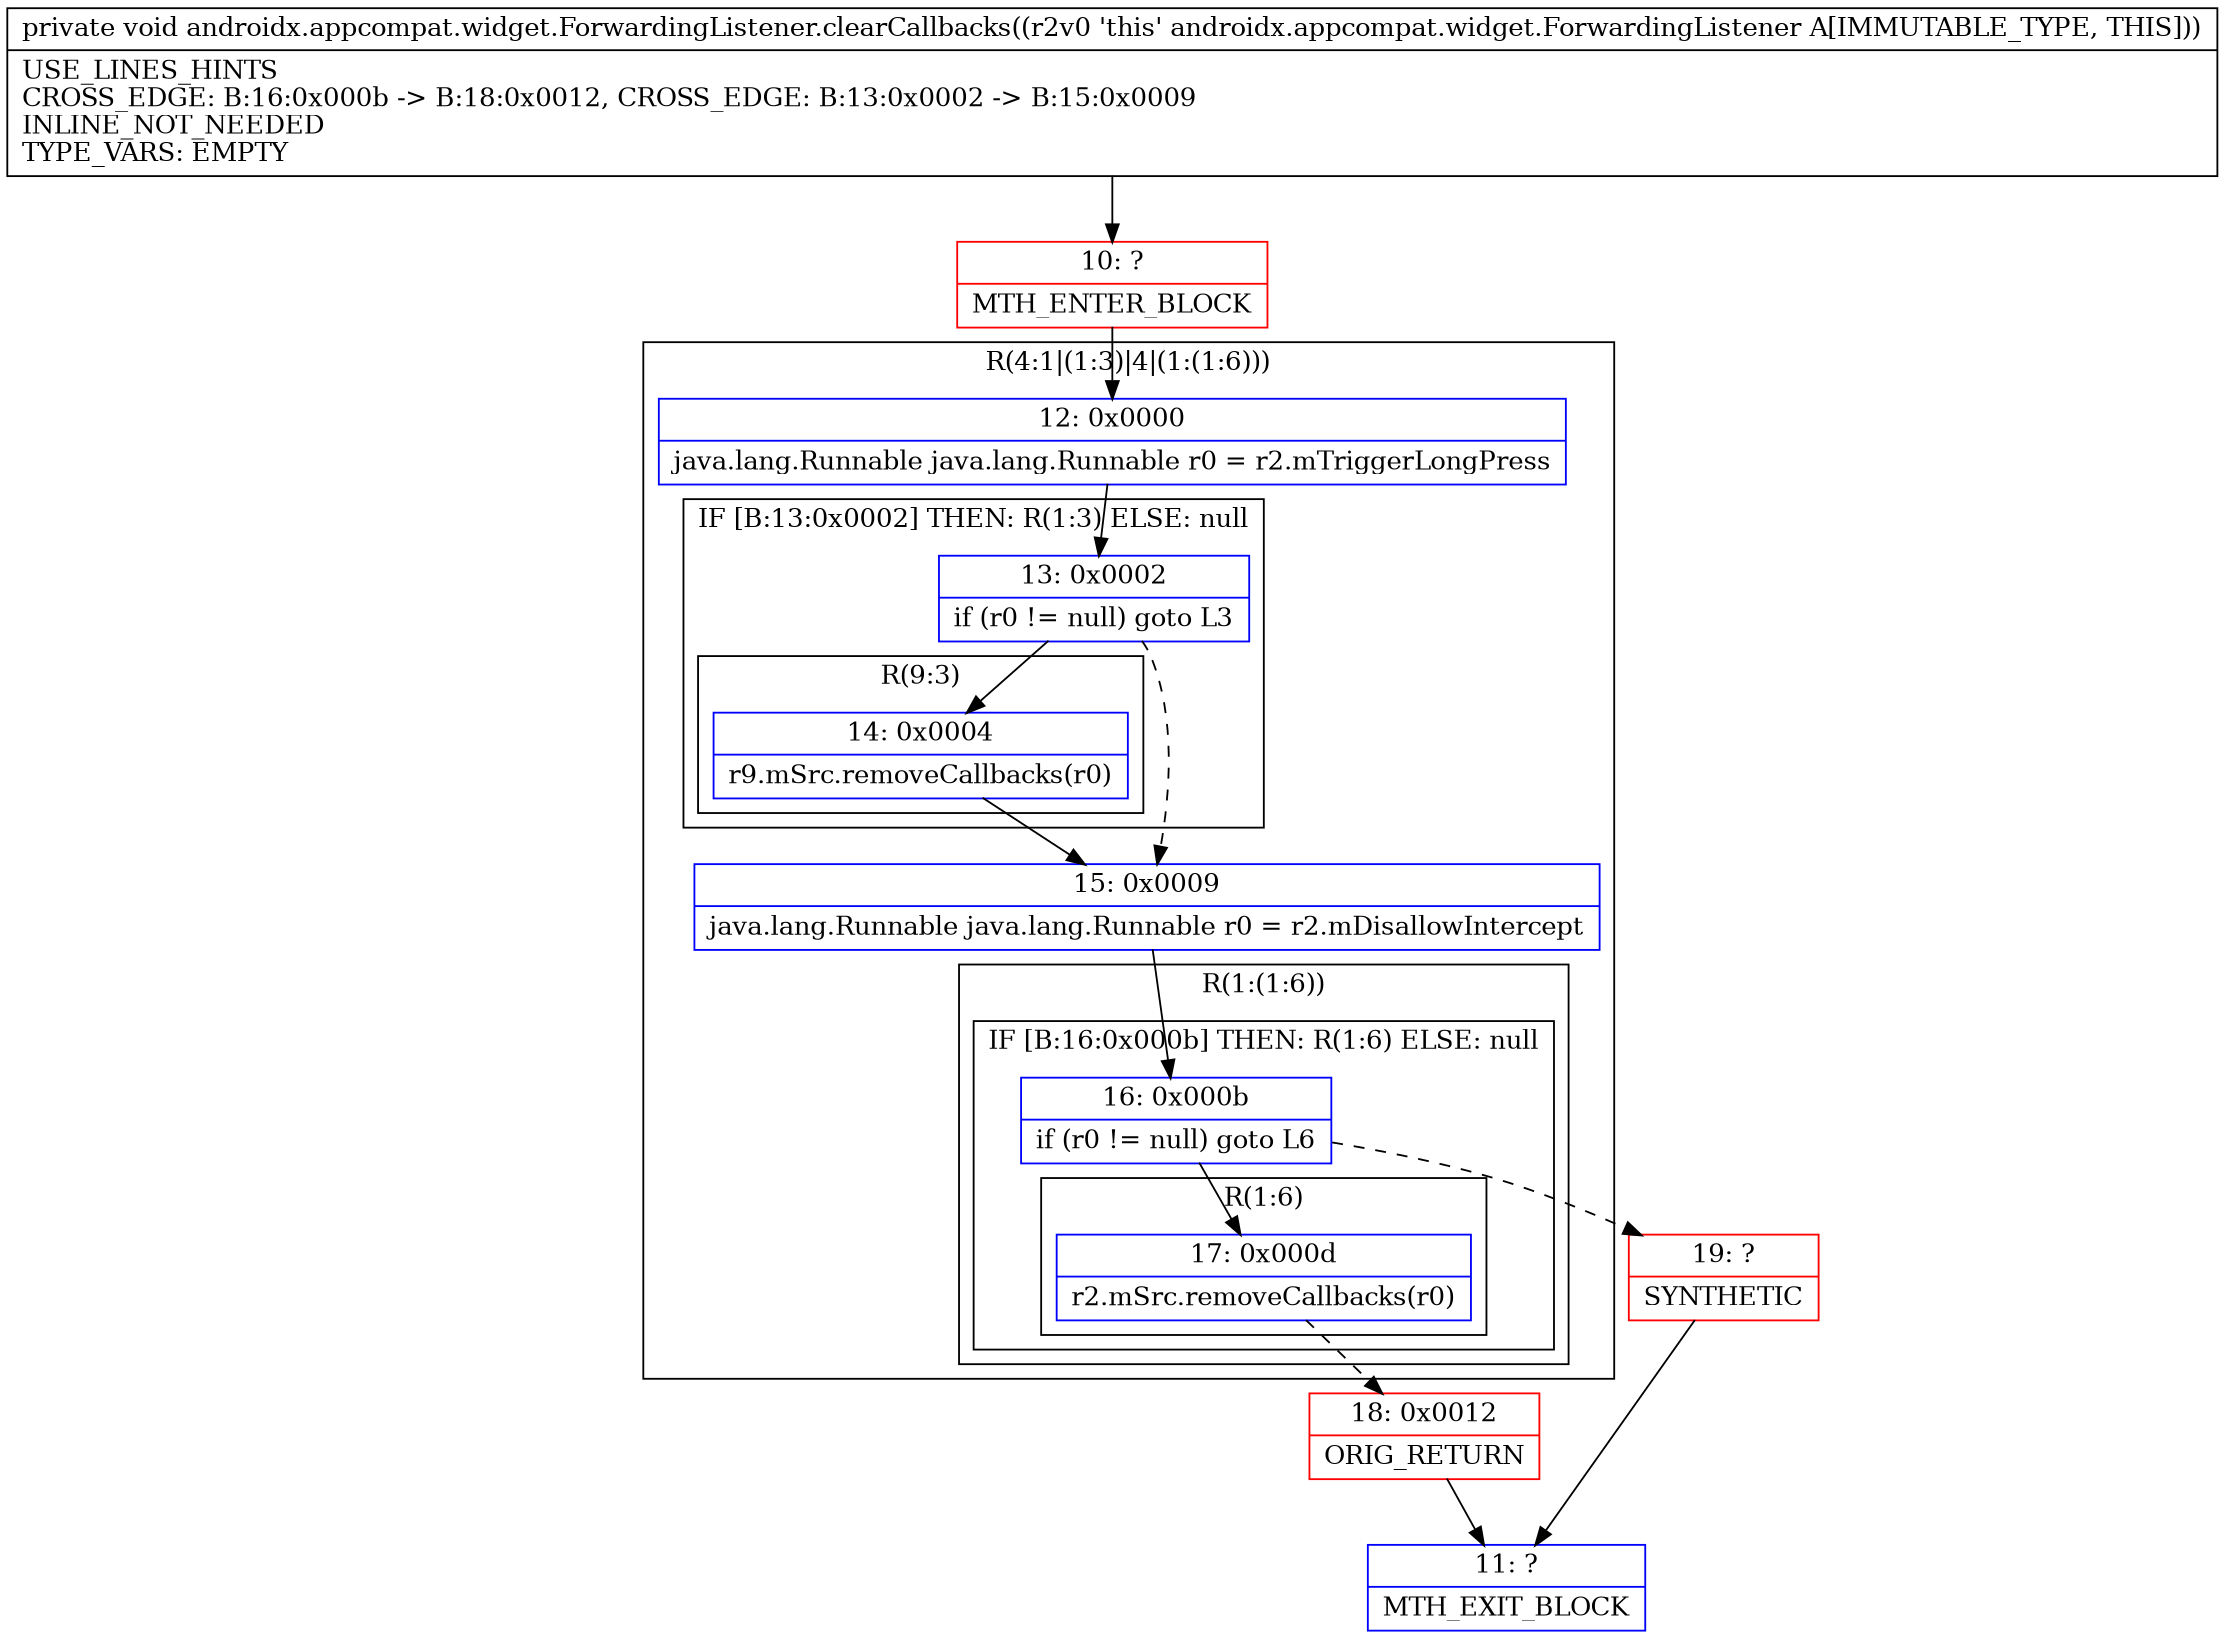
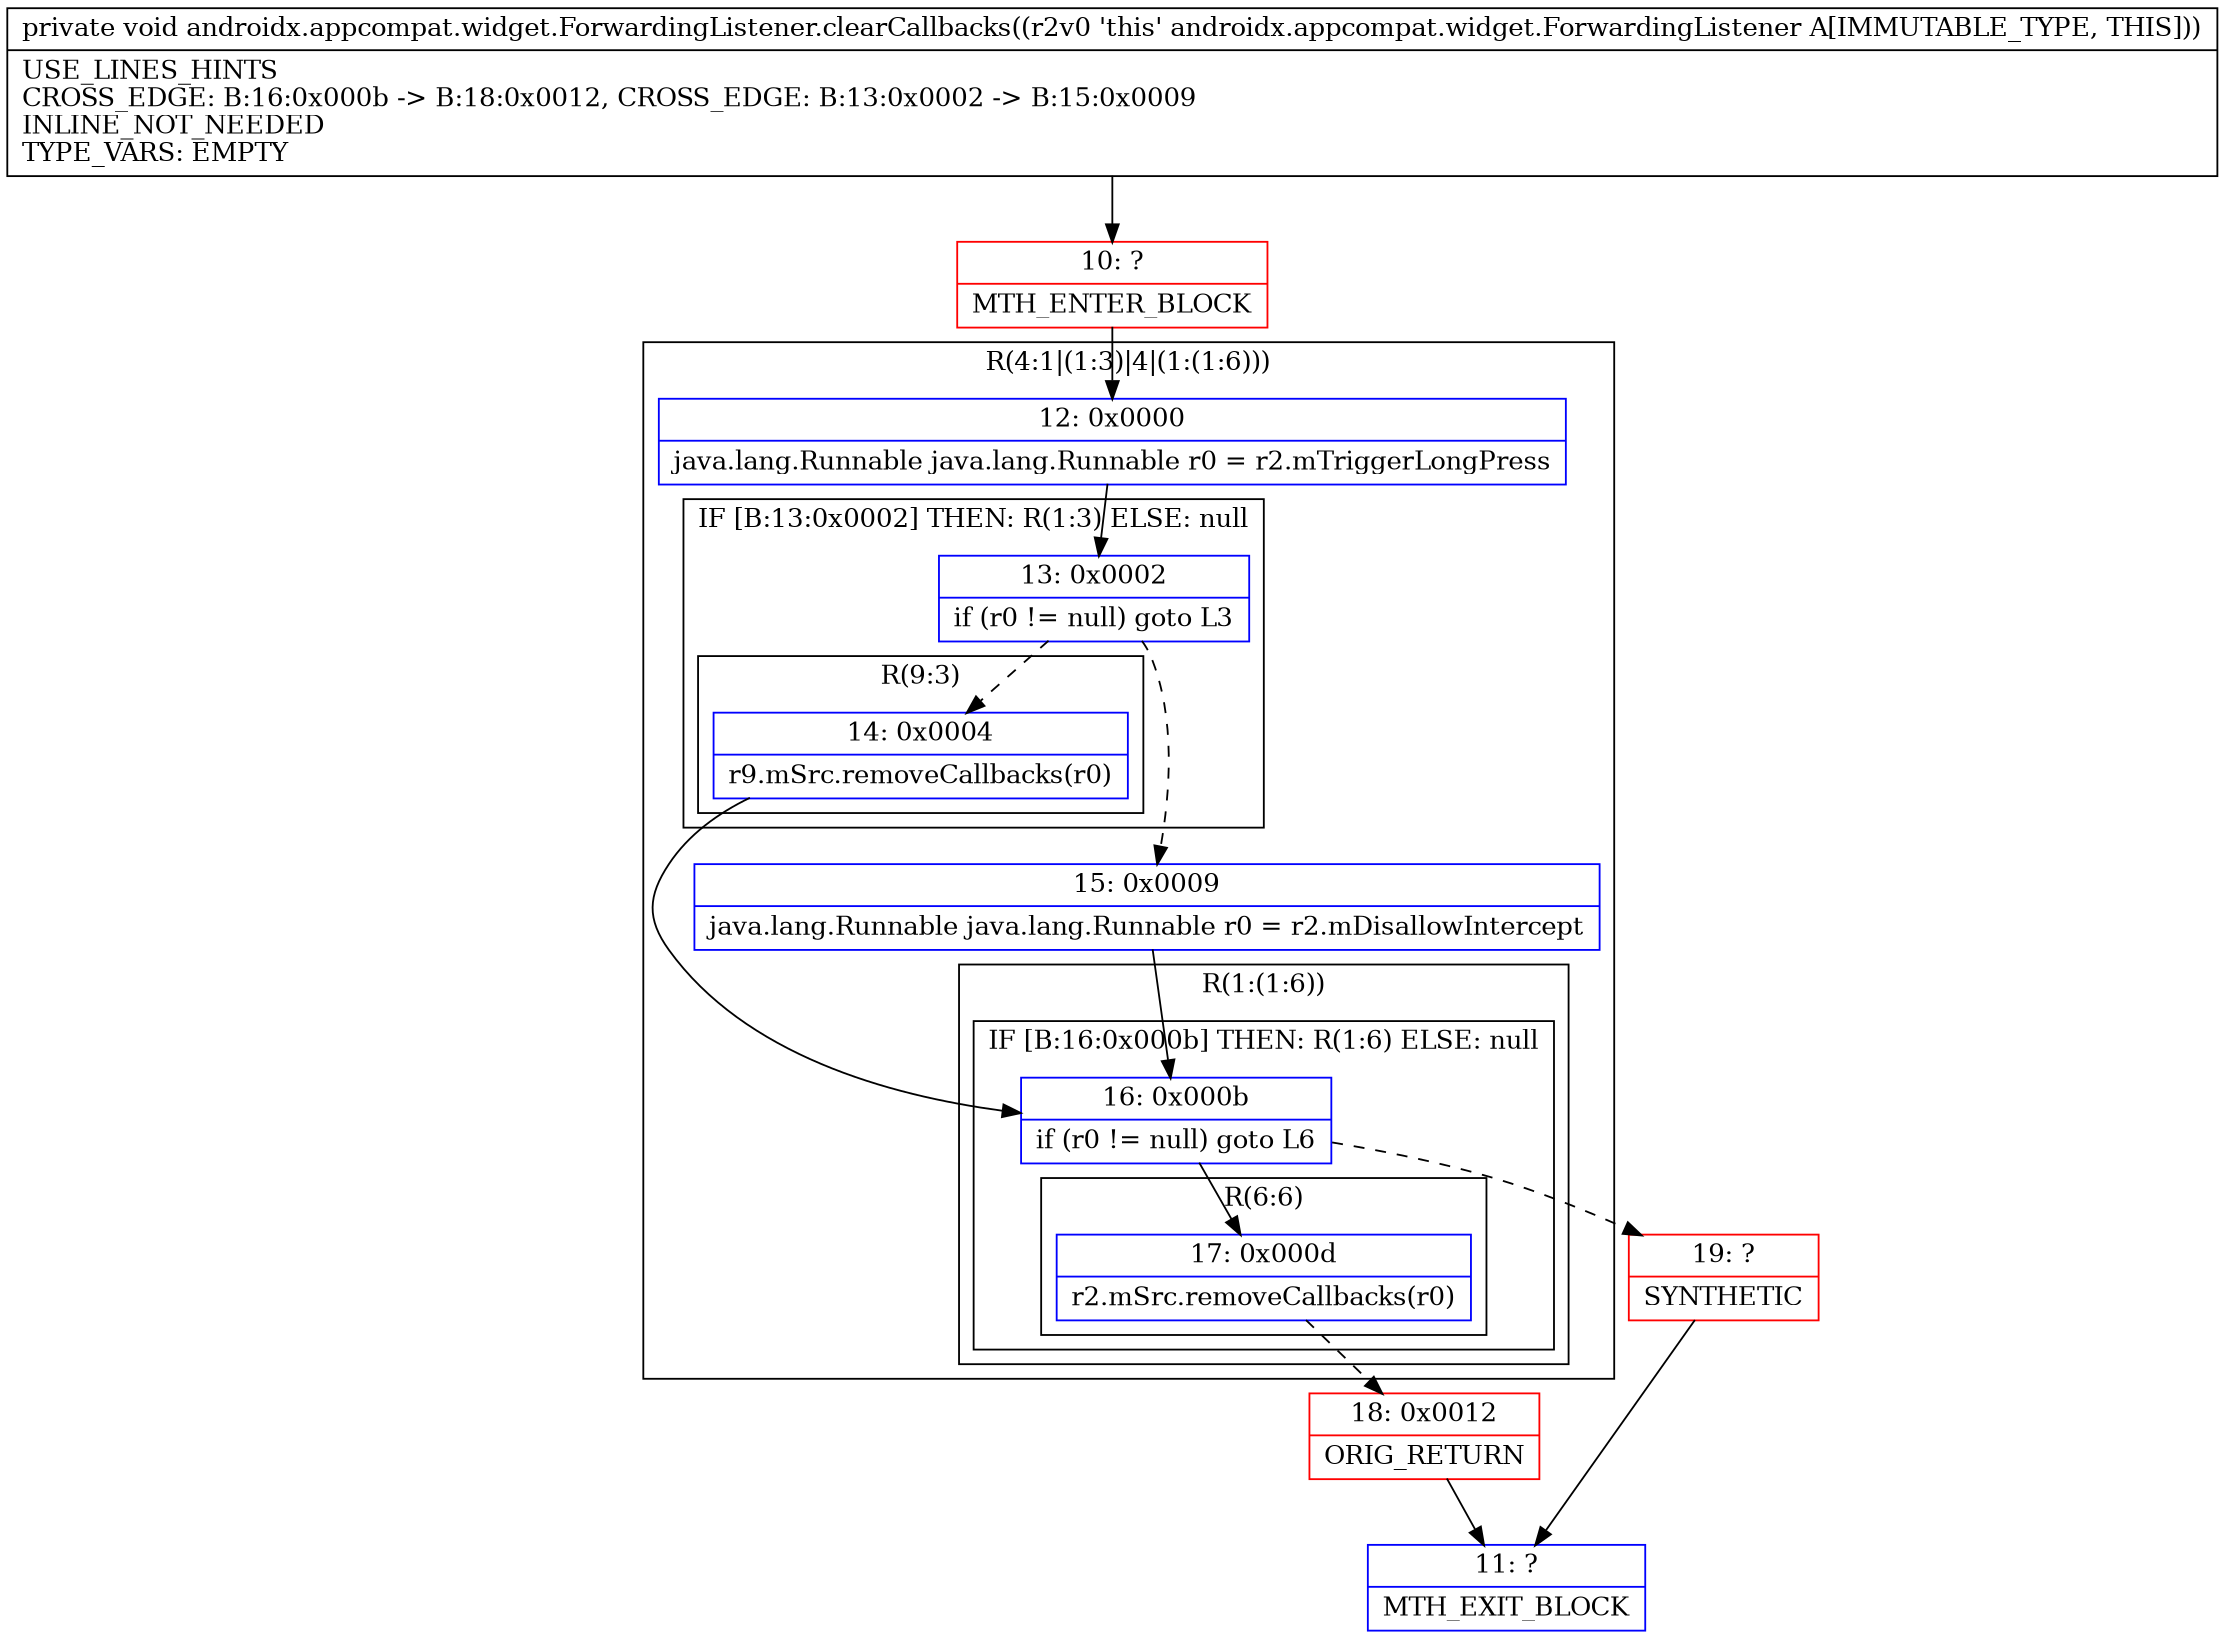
(1015, 671) -> (1015, 671)
(1046, 839) -> (733, 1014)
(1264, 1199) -> (1264, 1199)
